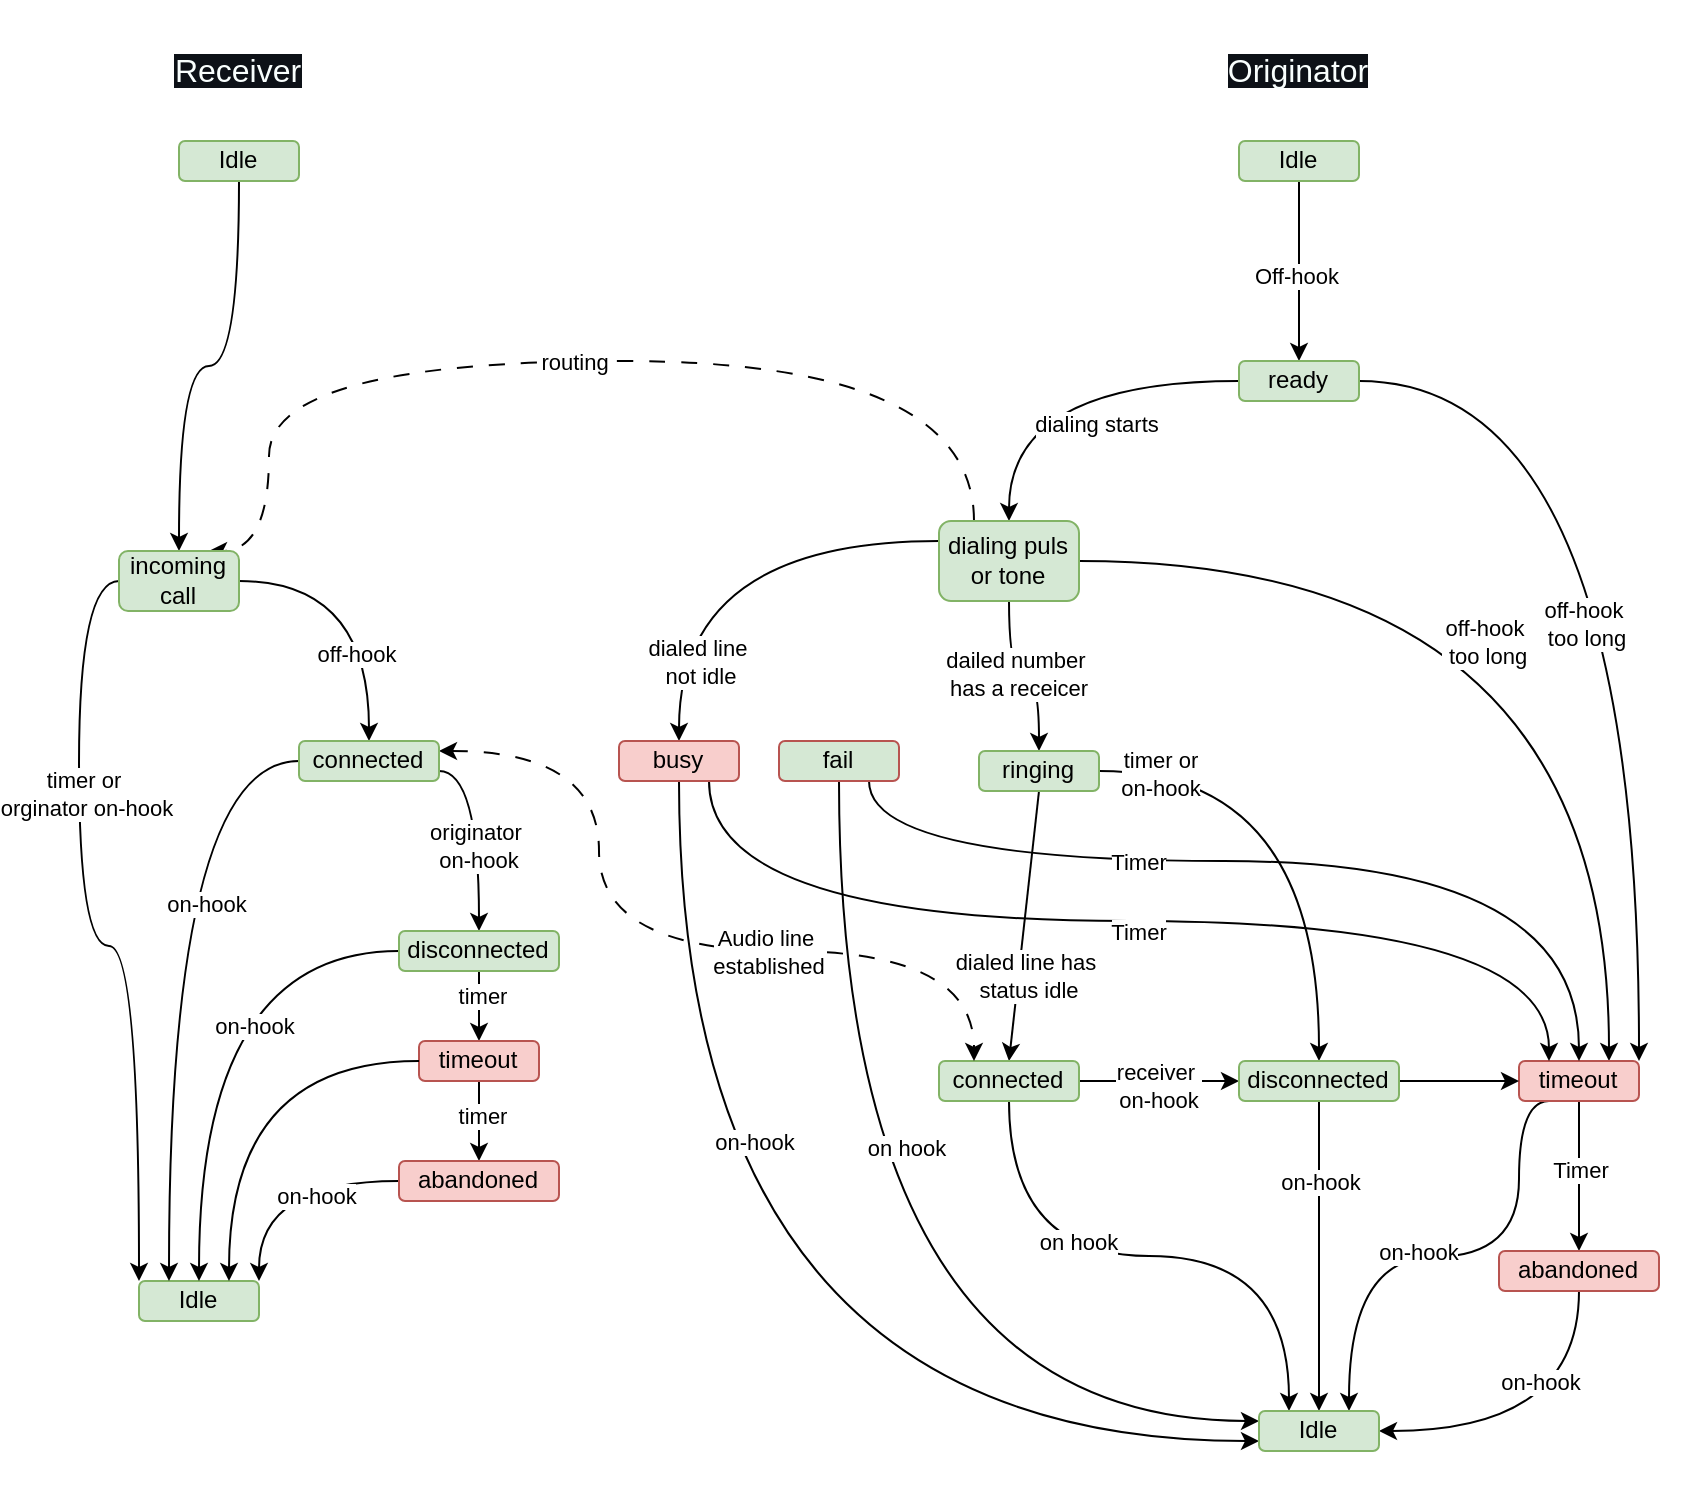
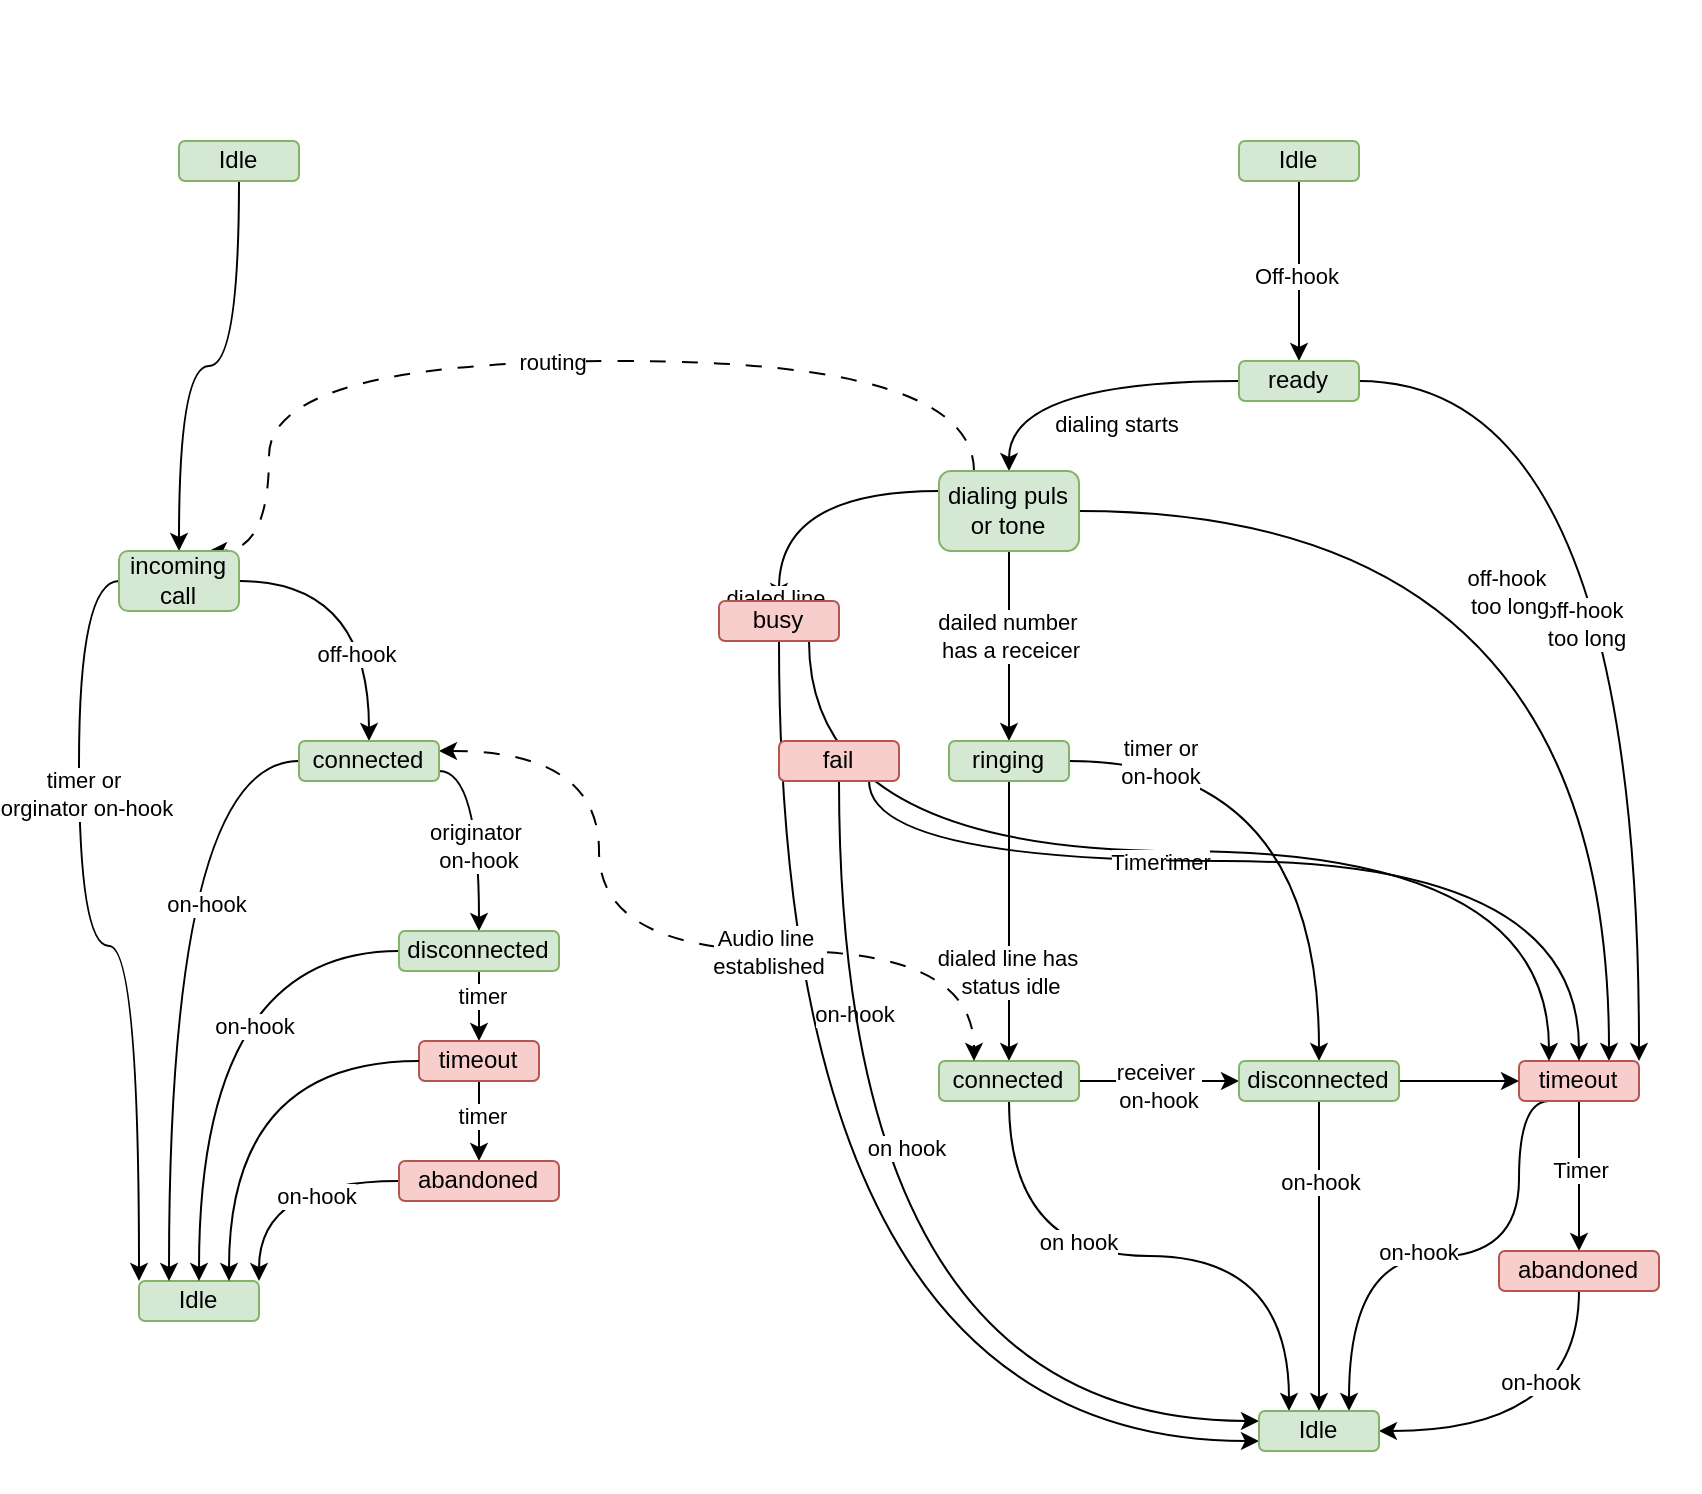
(239, 71) -> none
(1299, 71) -> none
(1009, 561) -> (1009, 511)
(679, 761) -> (779, 621)
(839, 761) -> (839, 761)
(1039, 771) -> (1009, 761)
